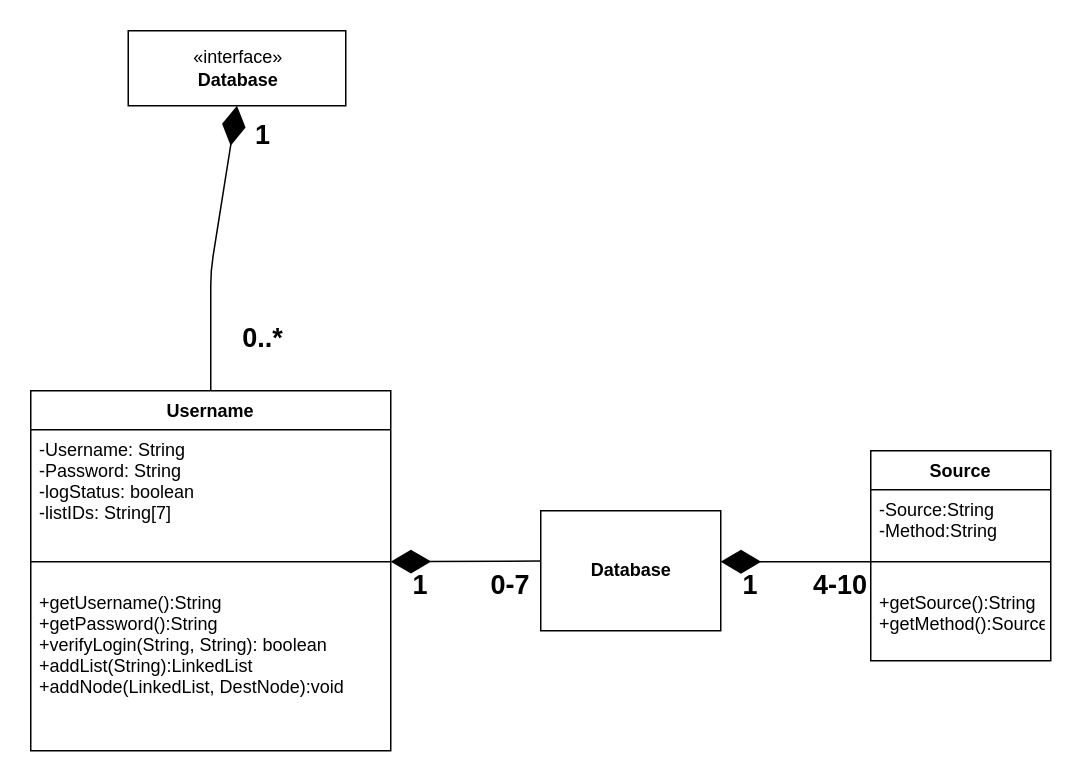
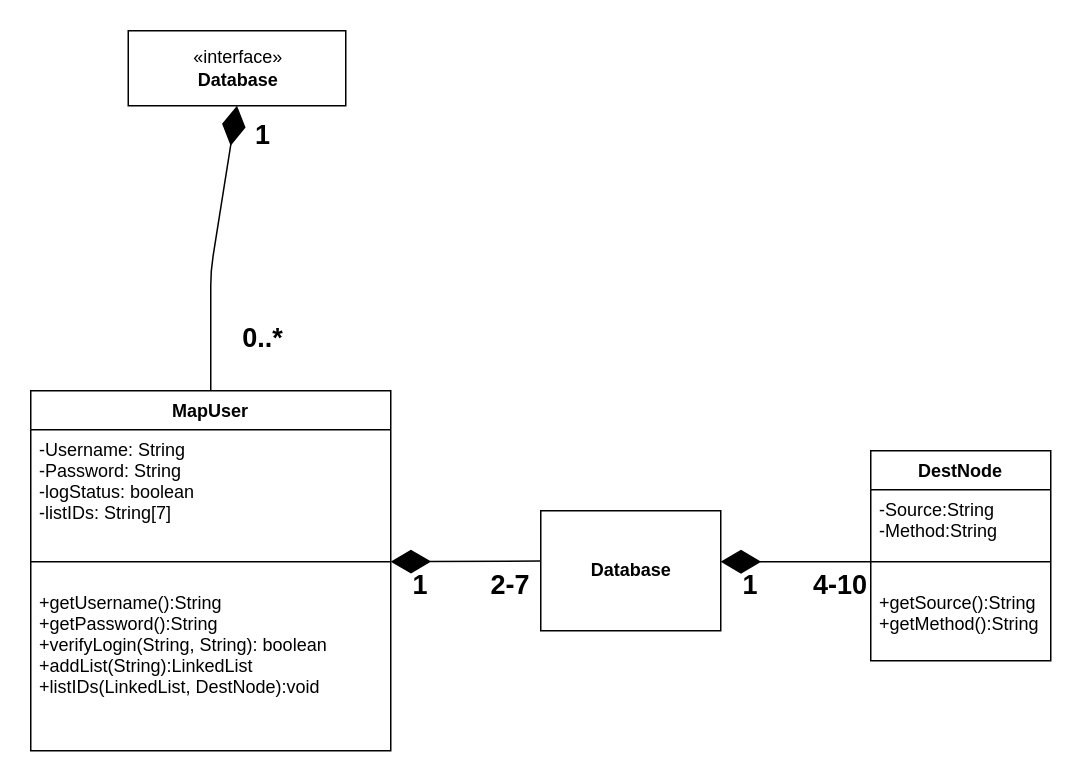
(210, 411) -> (210, 411)
(960, 471) -> (960, 471)
(511, 586) -> (511, 586)
(140, 603) -> (140, 603)
(970, 603) -> (970, 603)
